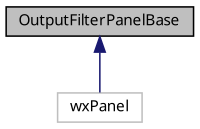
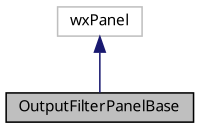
(100, 73) -> (100, 73)
